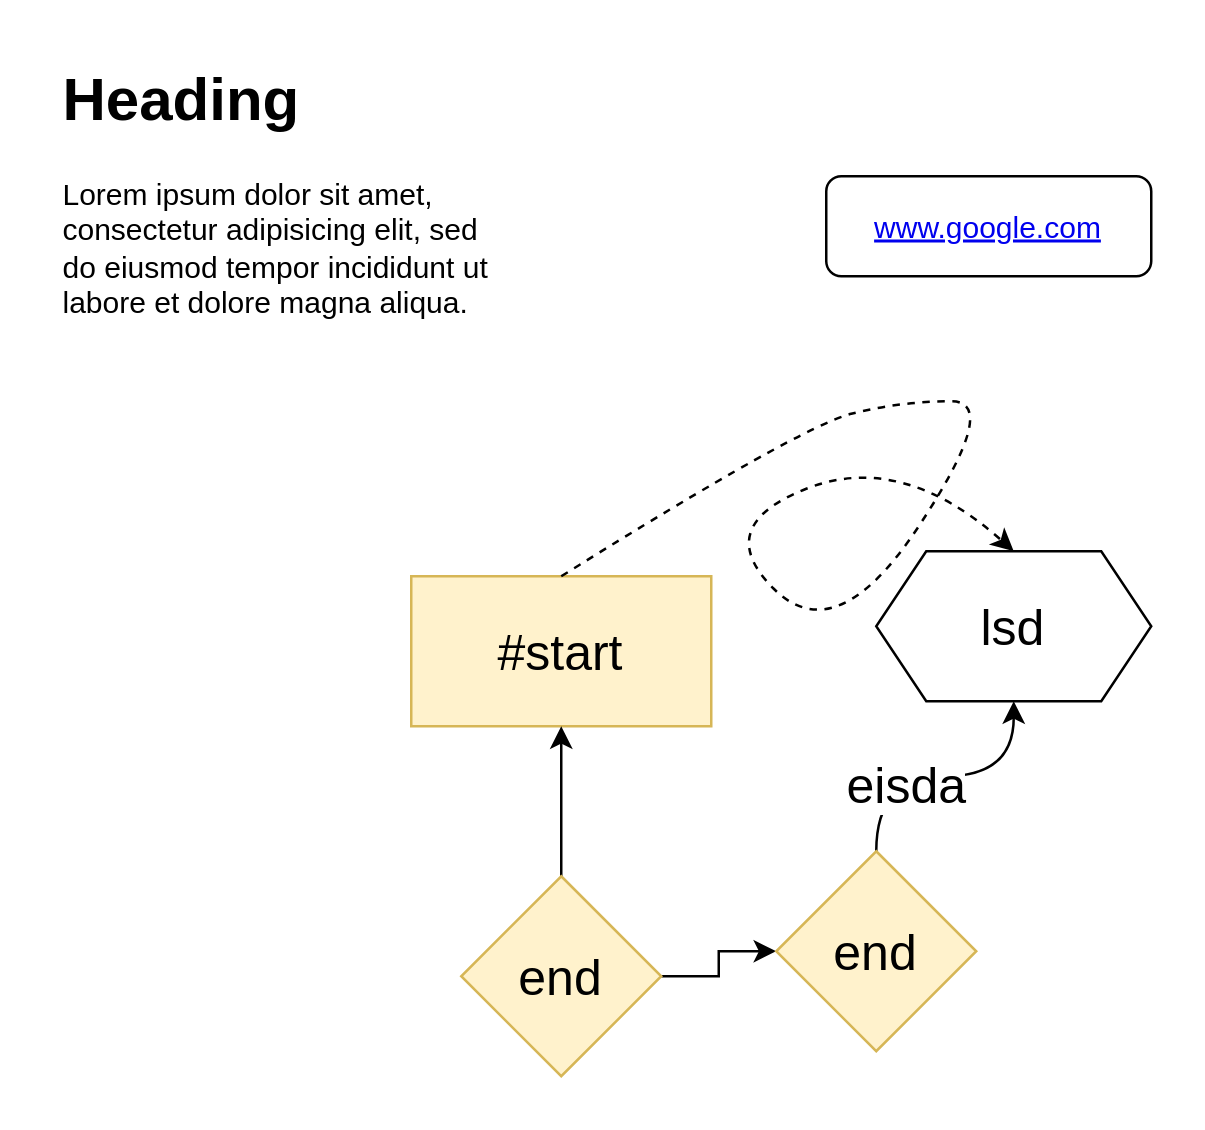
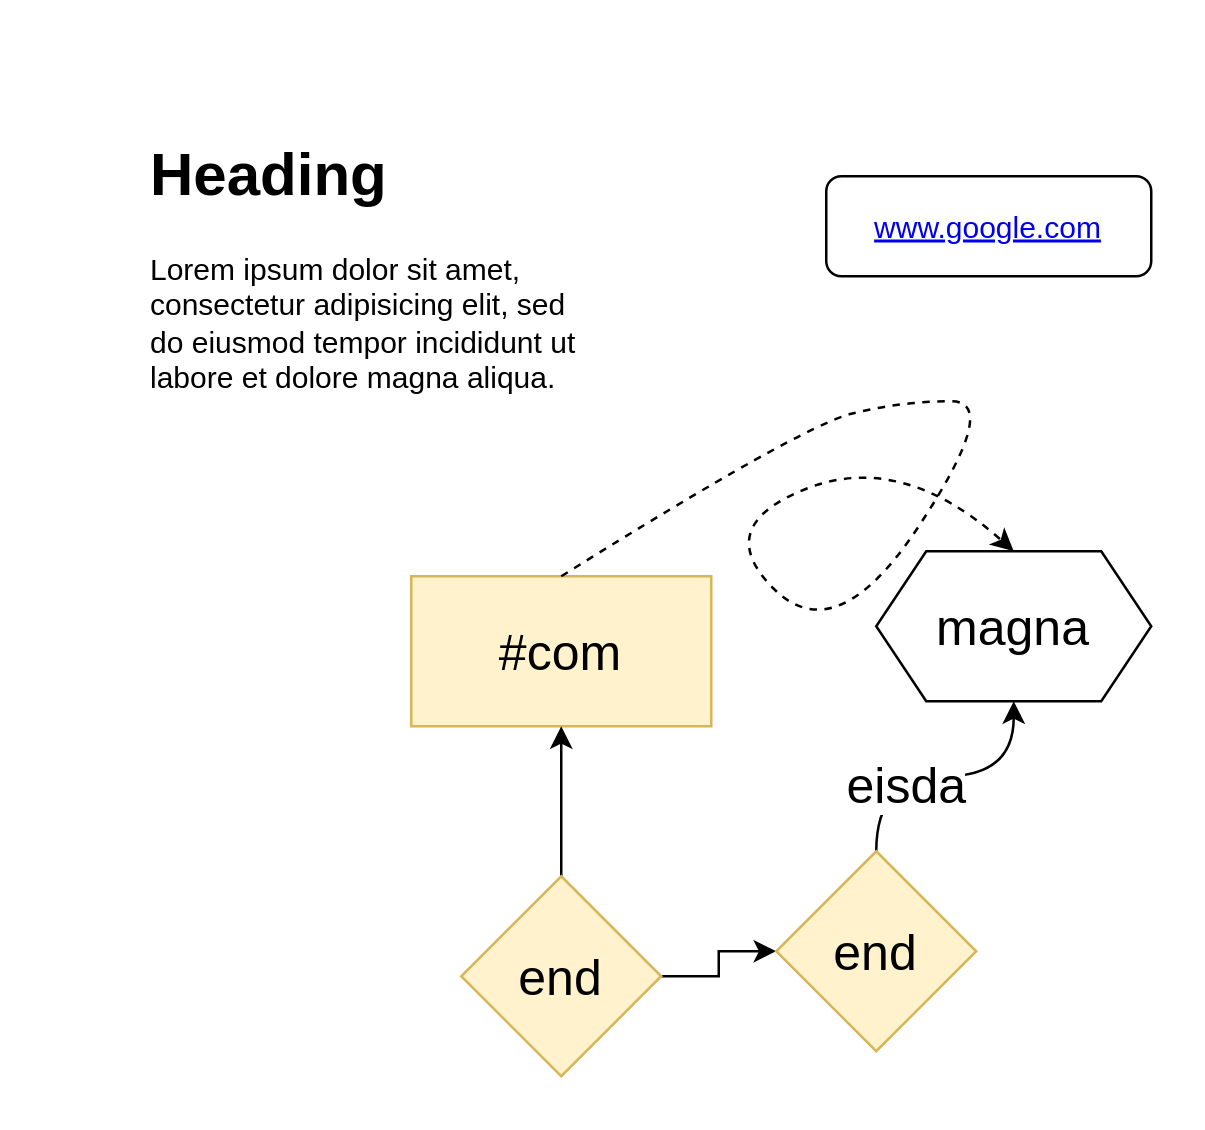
(289, 201) -> (376, 276)
(1014, 626) -> (1014, 626)
(561, 651) -> (561, 651)
